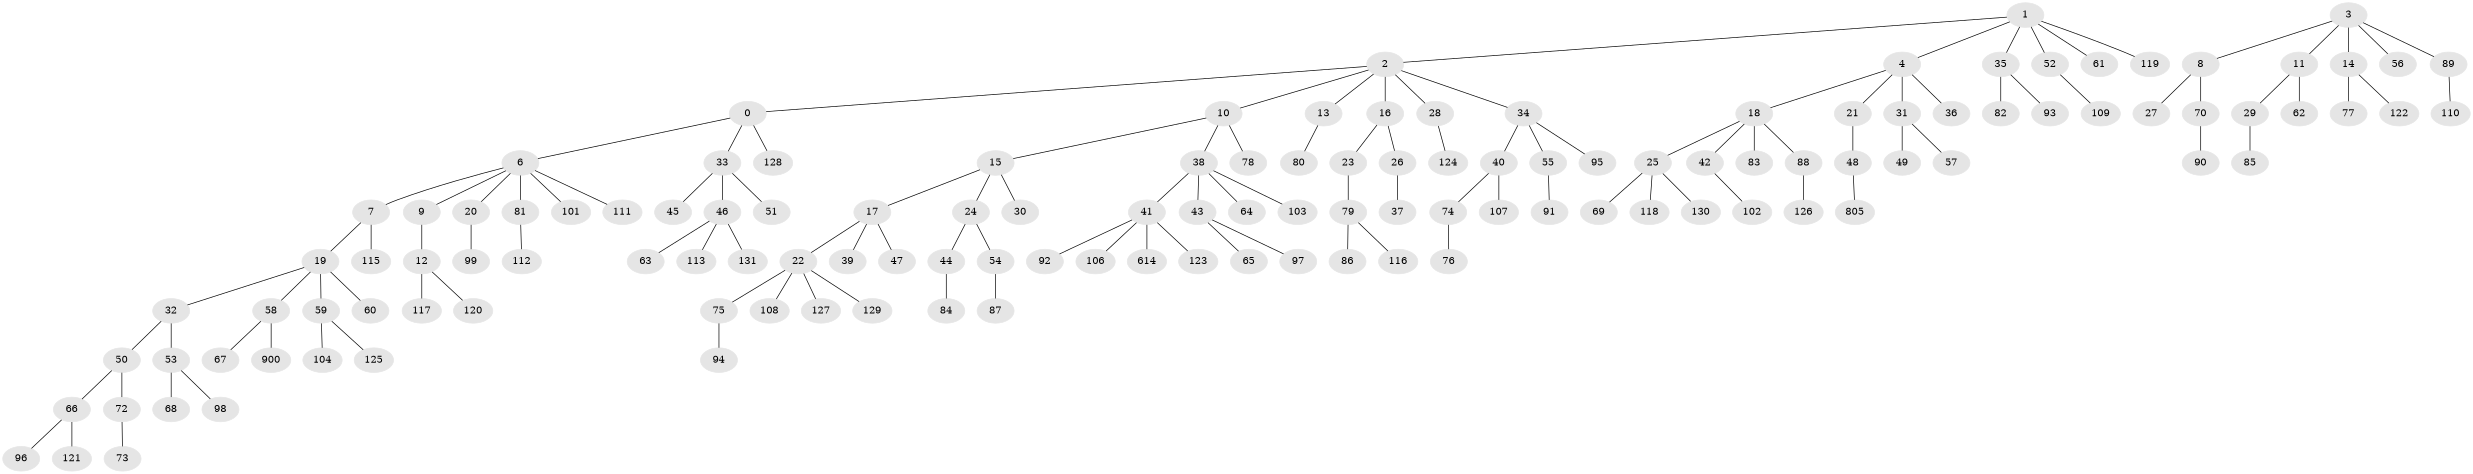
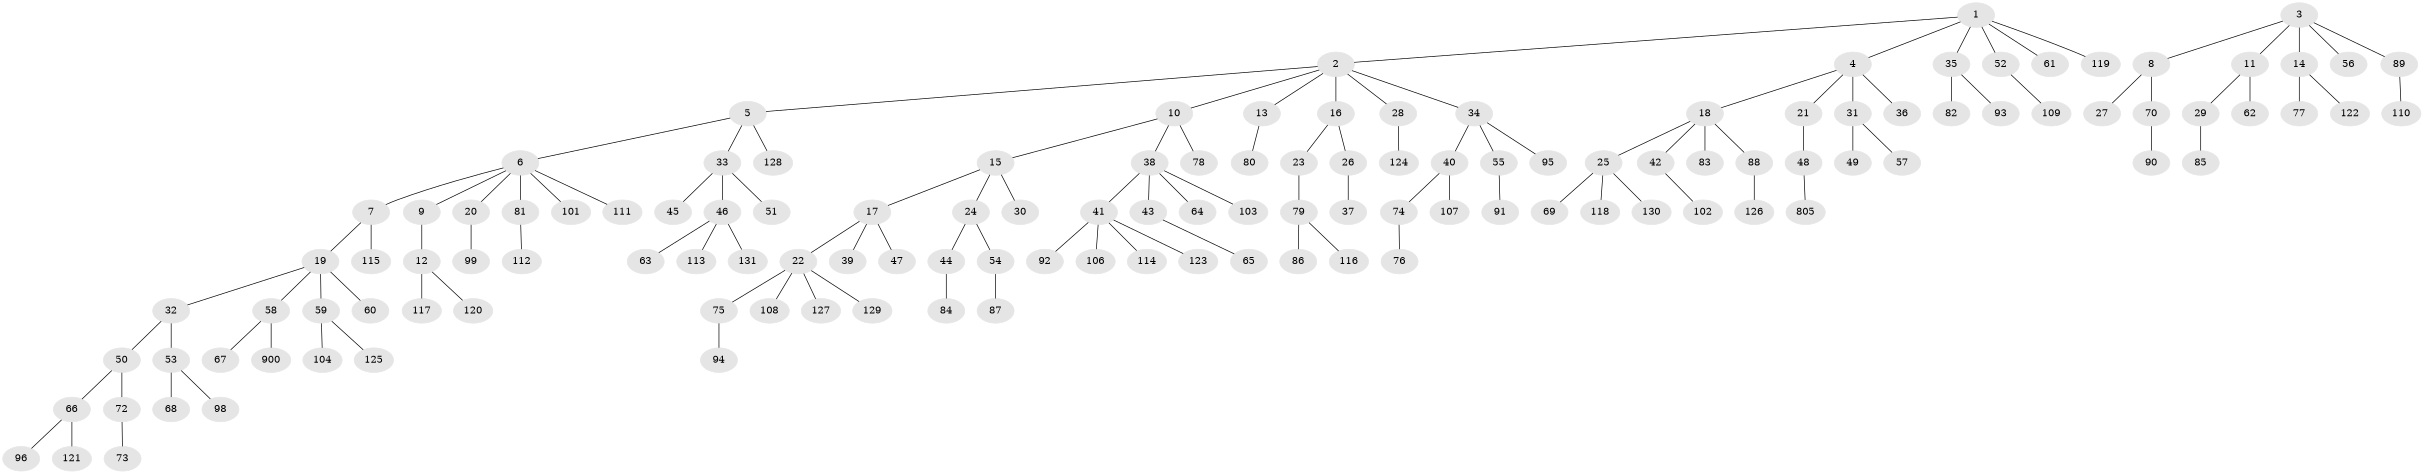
(748, 114) -> (748, 114)
(1147, 262) -> (1147, 262)
(1298, 262) -> none
